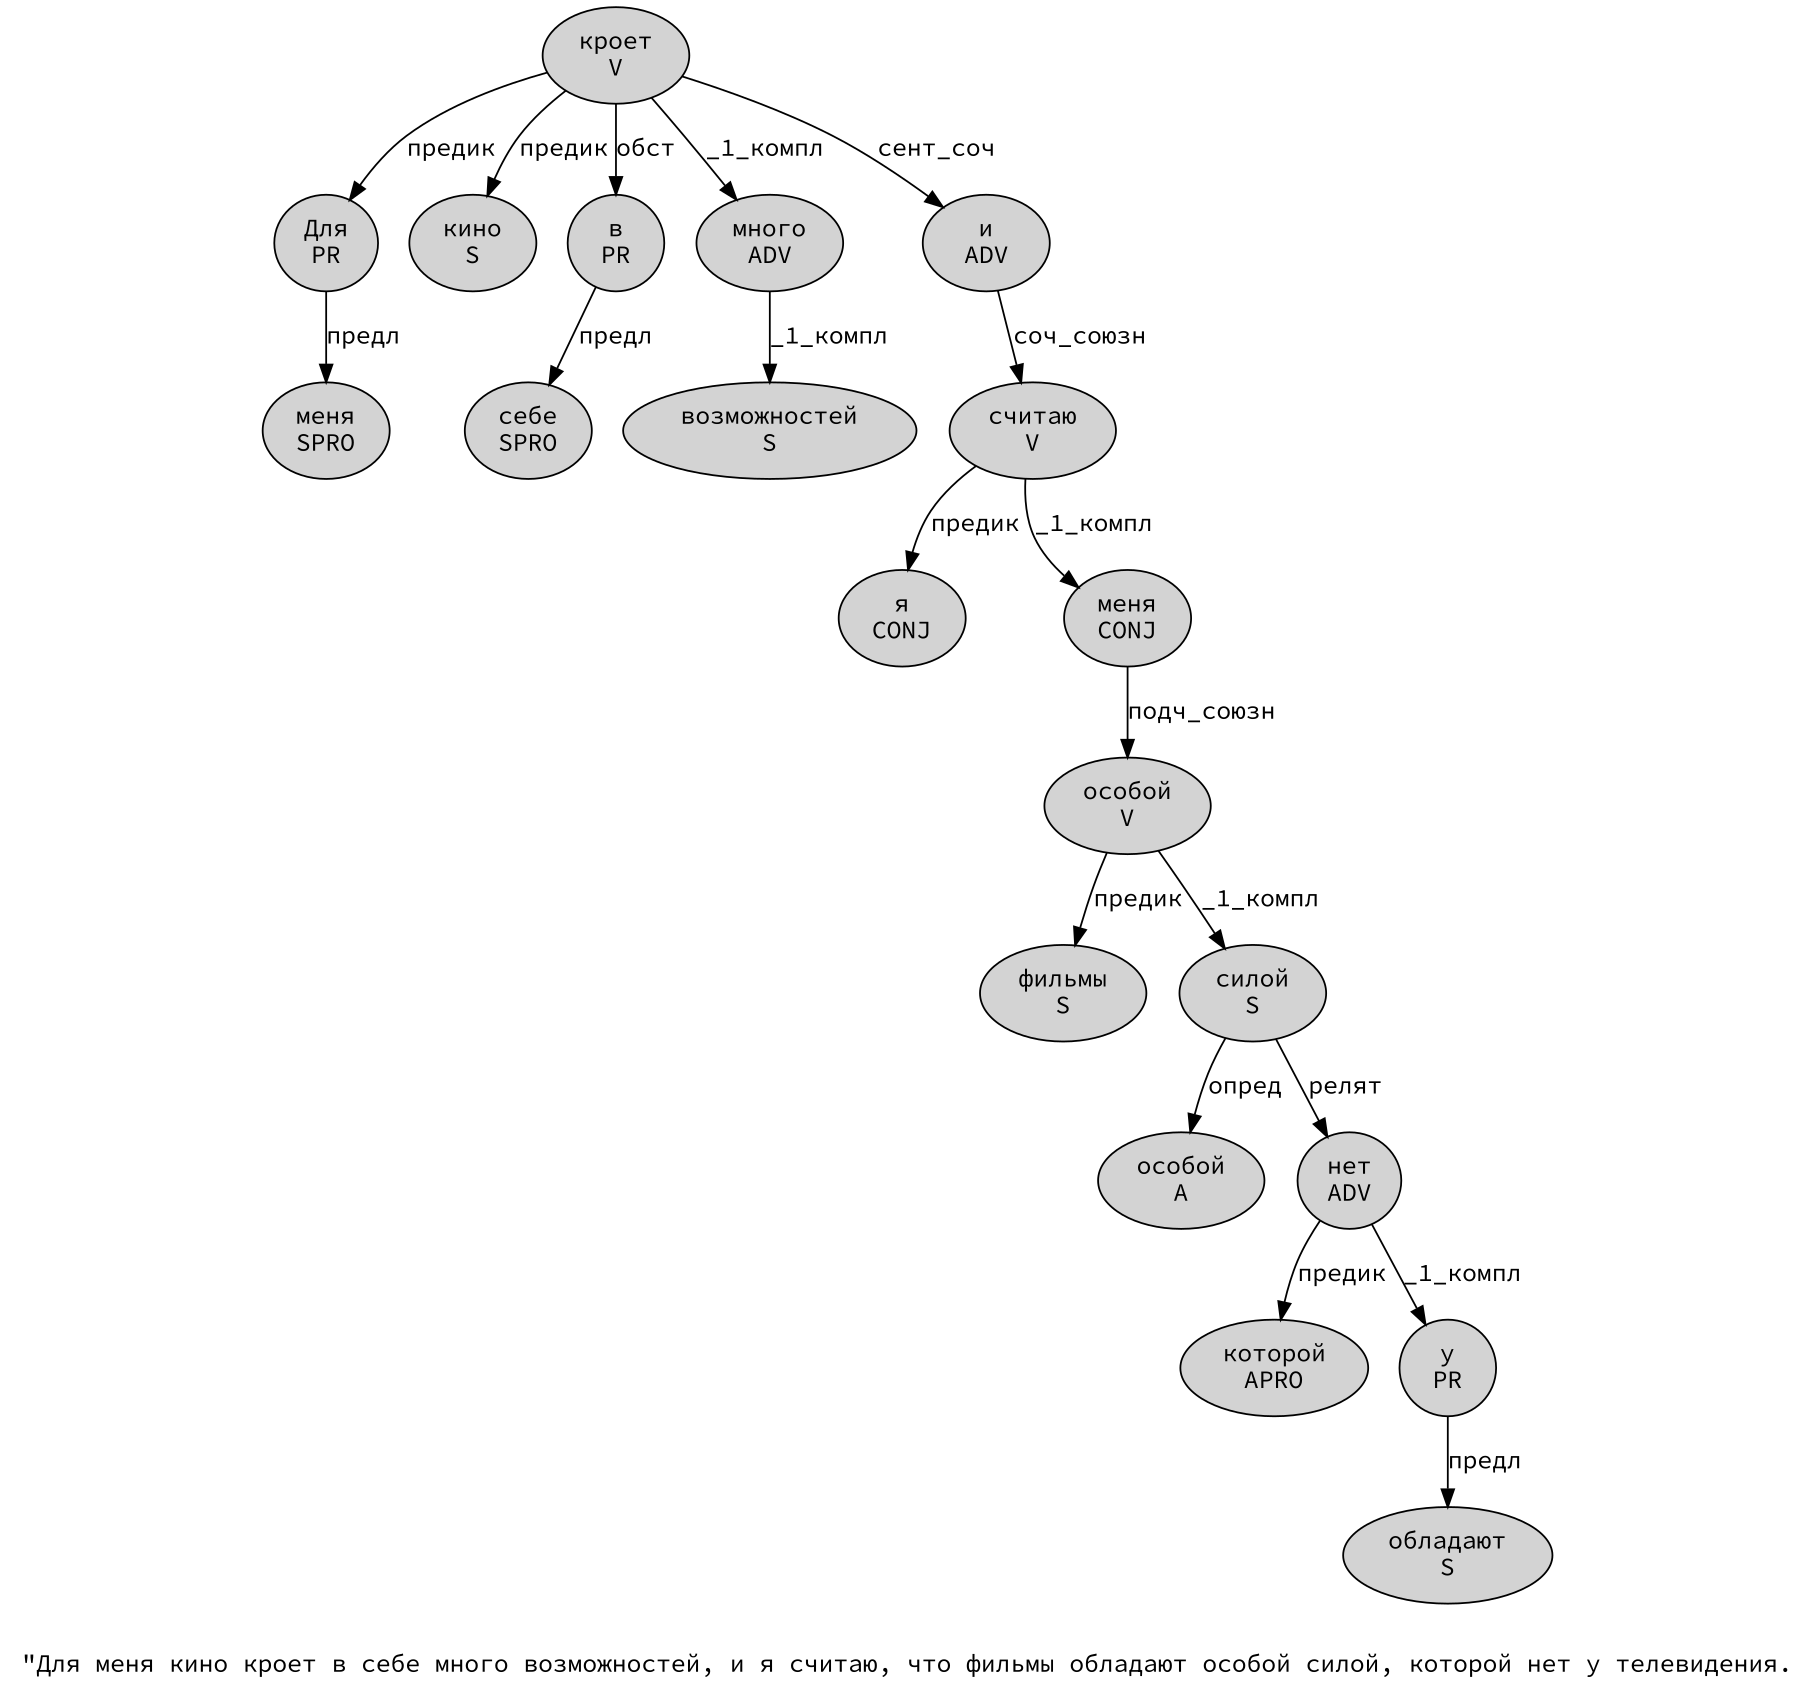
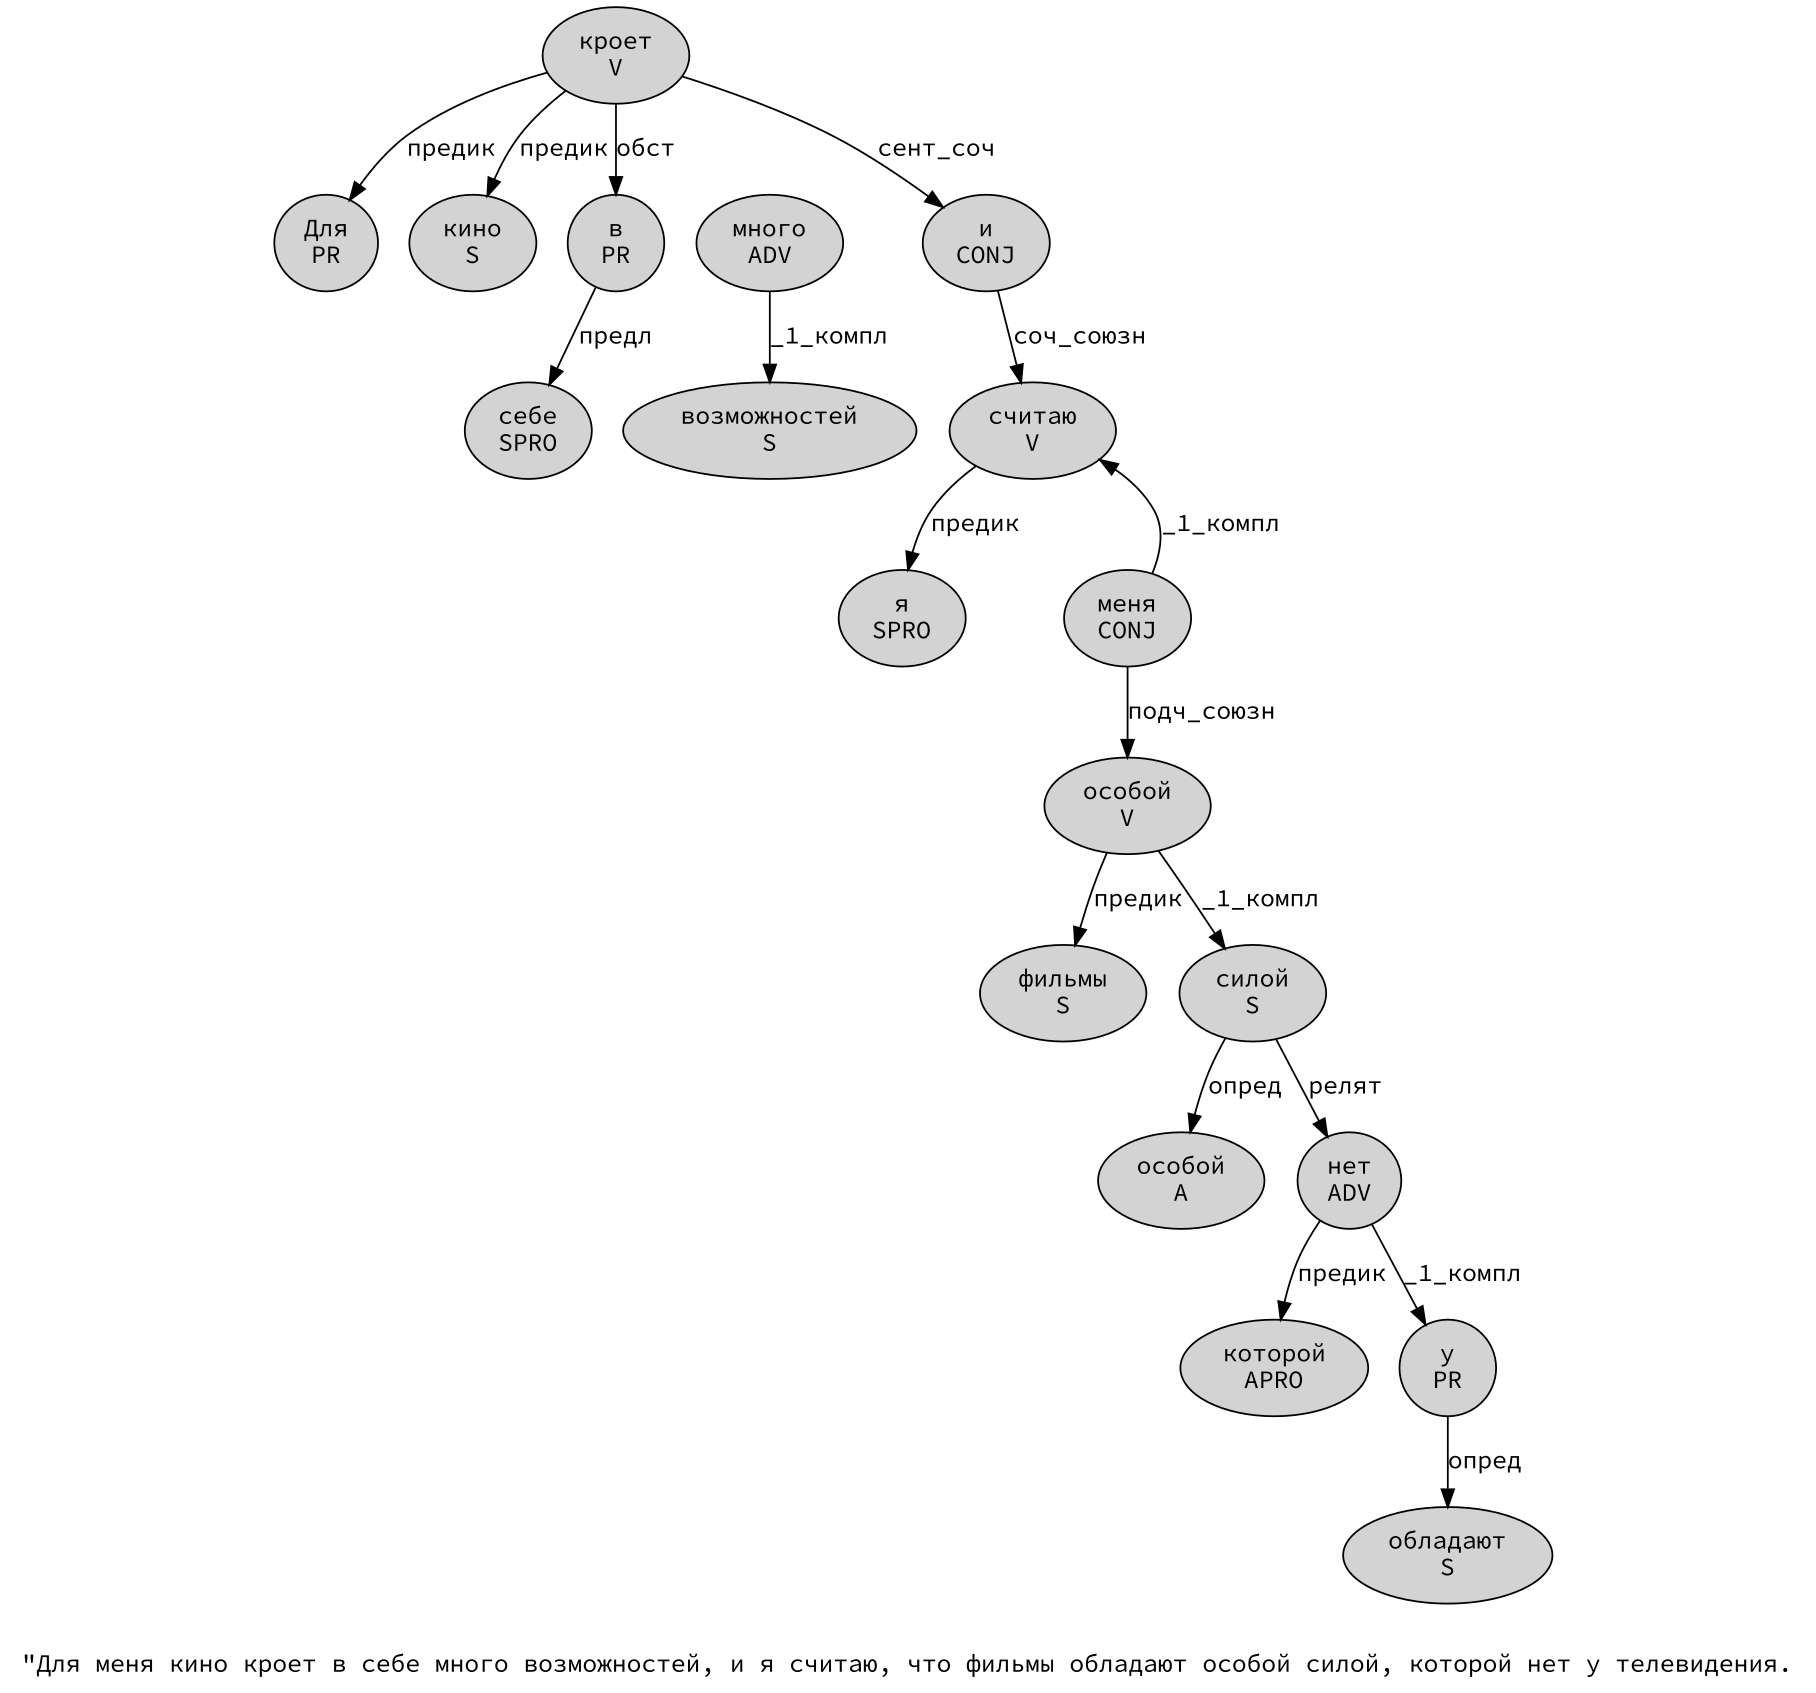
(689, 141) -> none
(986, 243) -> (986, 243)
(326, 431) -> none
(1032, 532) -> (1156, 514)
(902, 618) -> (902, 618)
(1485, 1462) -> (1485, 1462)
